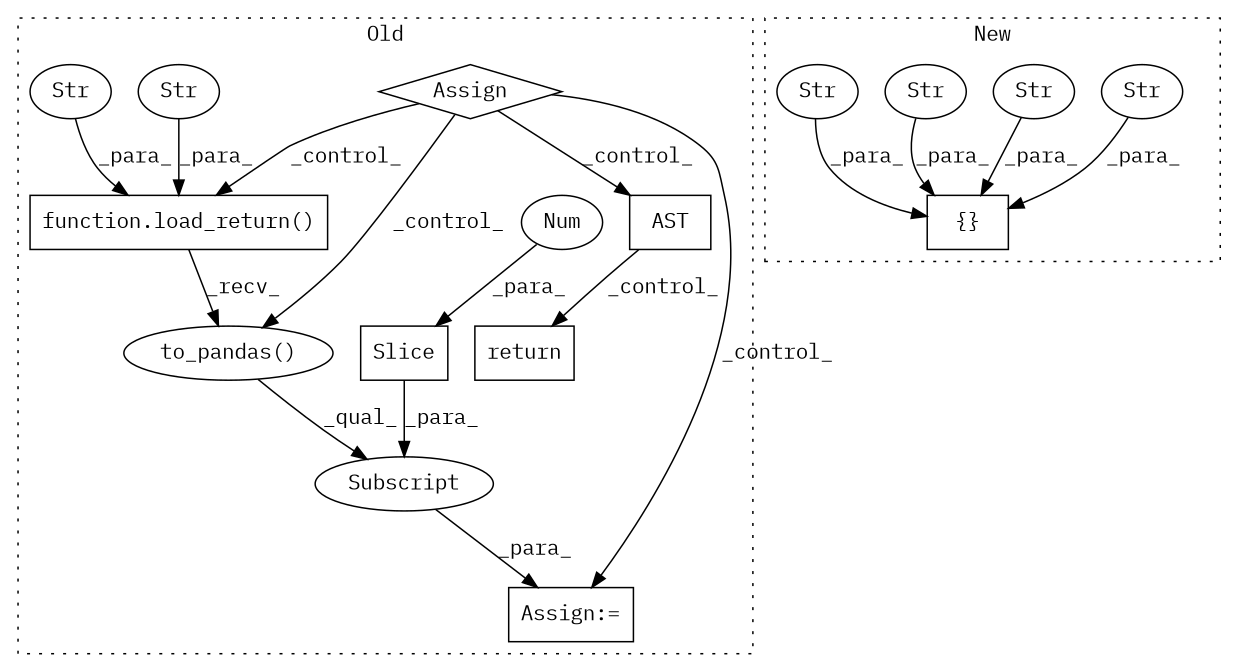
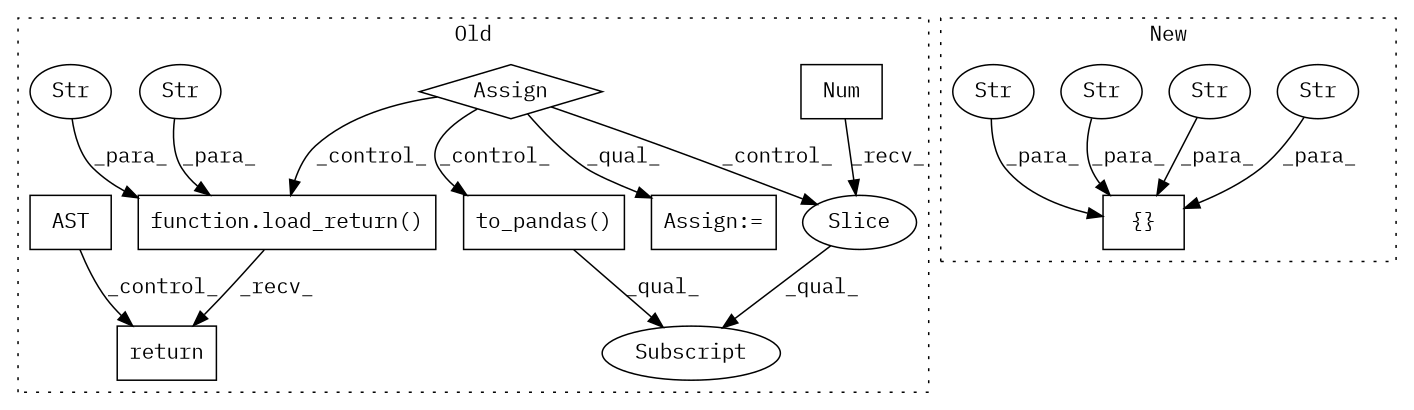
(557, 149) -> (677, 152)
(562, 222) -> (842, 92)
(201, 281) -> (235, 283)
(529, 288) -> (888, 157)
(228, 353) -> (544, 222)
(404, 353) -> (860, 222)
(778, 353) -> (624, 157)
(442, 419) -> (822, 288)
(481, 544) -> none
